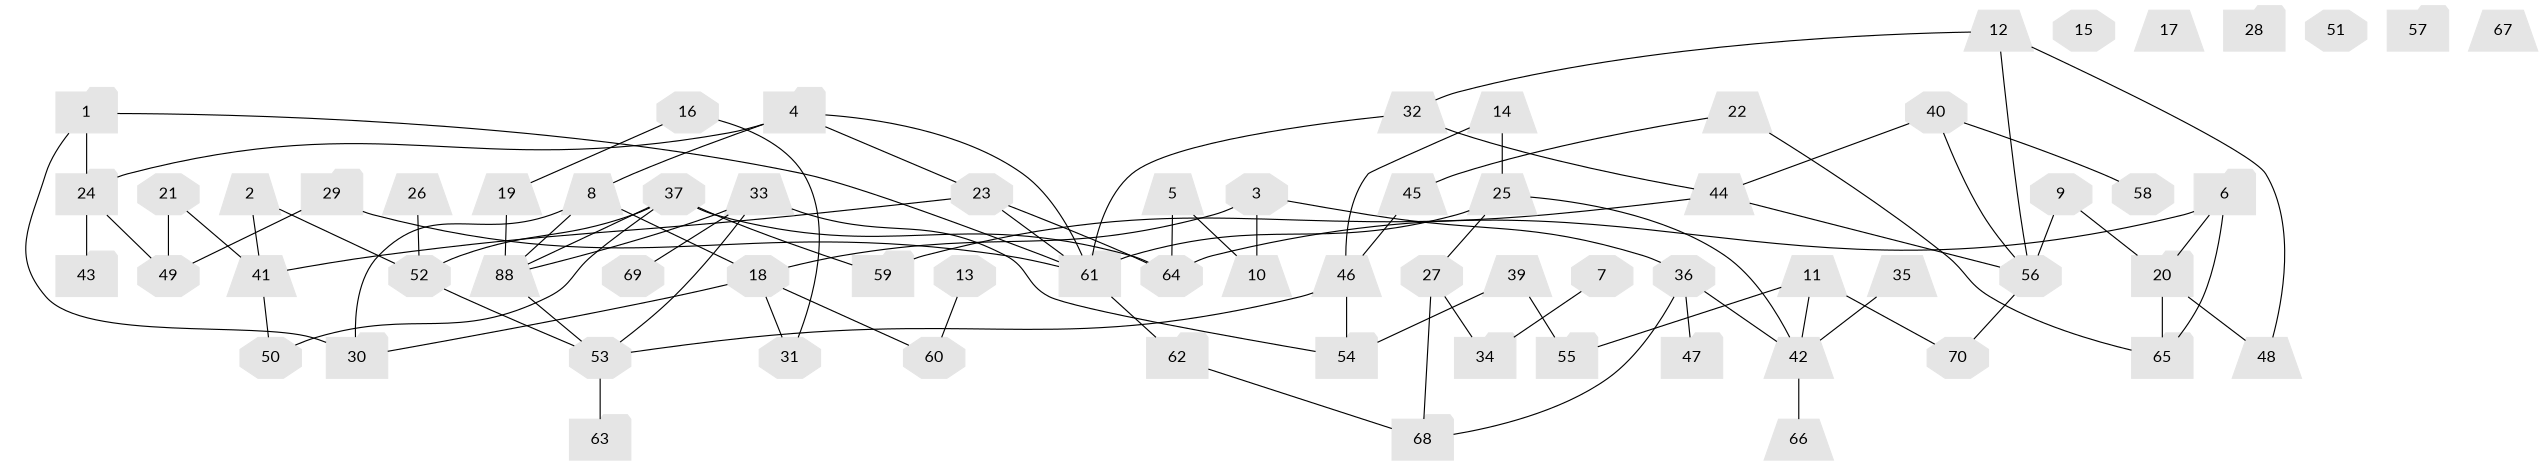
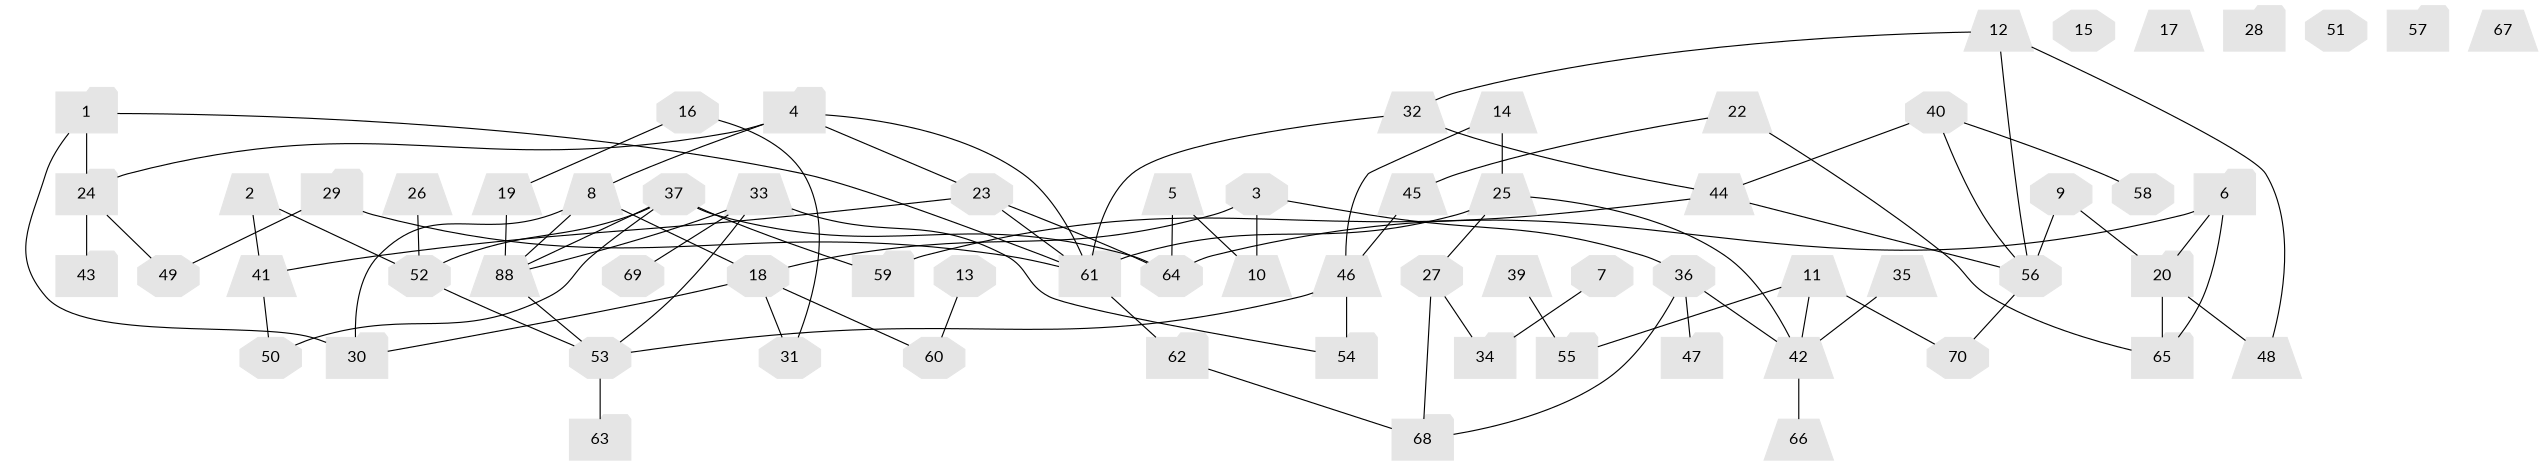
(168, 194) -> none
(1439, 314) -> none
